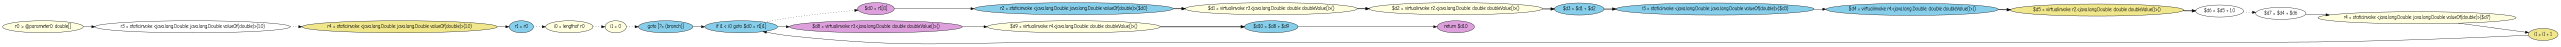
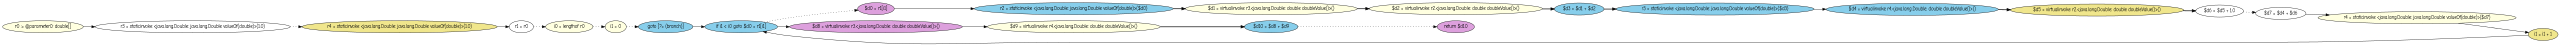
(521, 27) -> (521, 27)
(1366, 27) -> (1366, 27)
